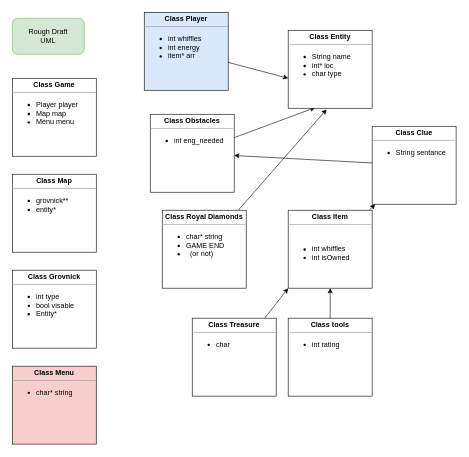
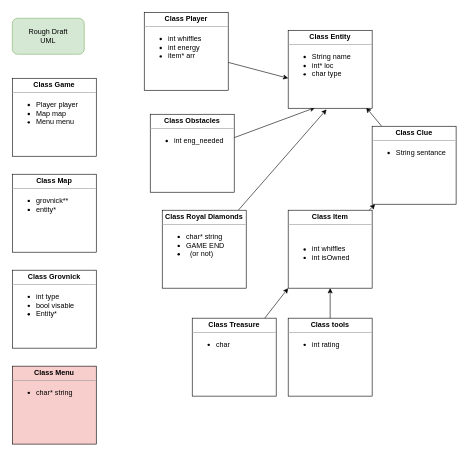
(186, 51) -> (186, 51)
(364, 163) -> (375, 118)
